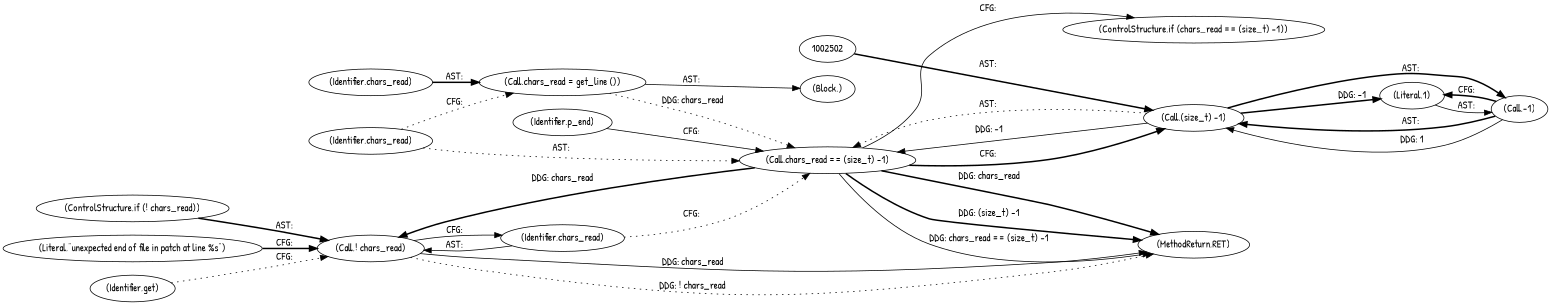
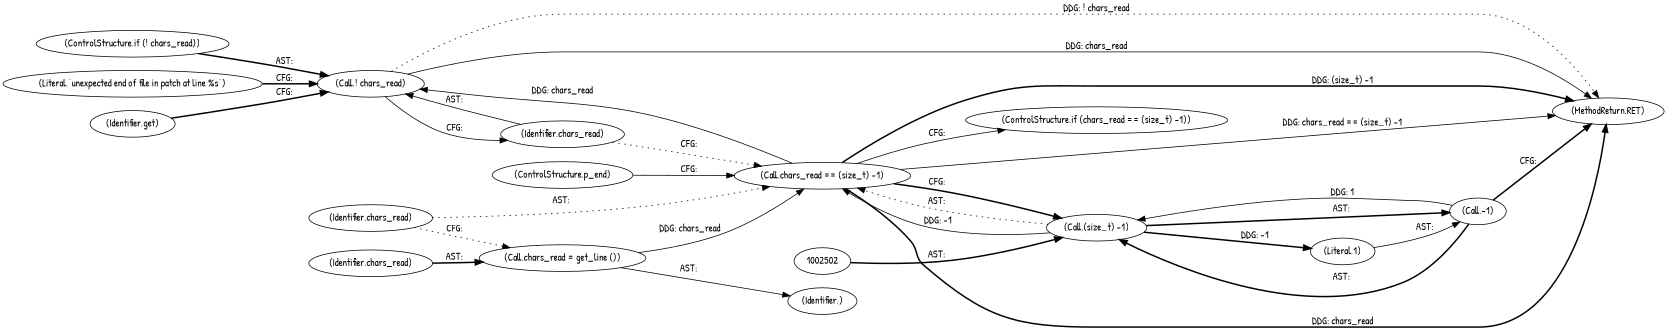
(828, 89) -> (822, 301)
(1474, 97) -> (1539, 164)
(700, 116) -> (722, 234)
(563, 122) -> (563, 175)
(579, 193) -> (614, 108)
(246, 271) -> (246, 107)
